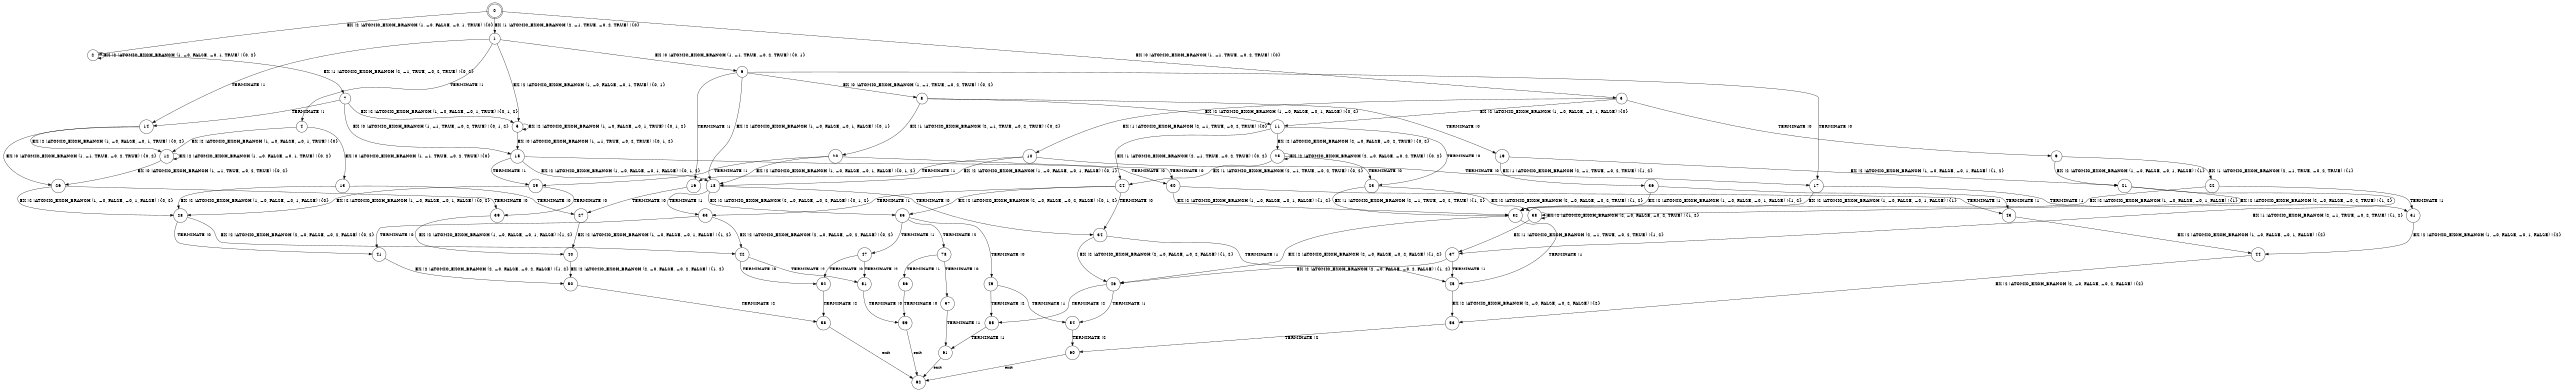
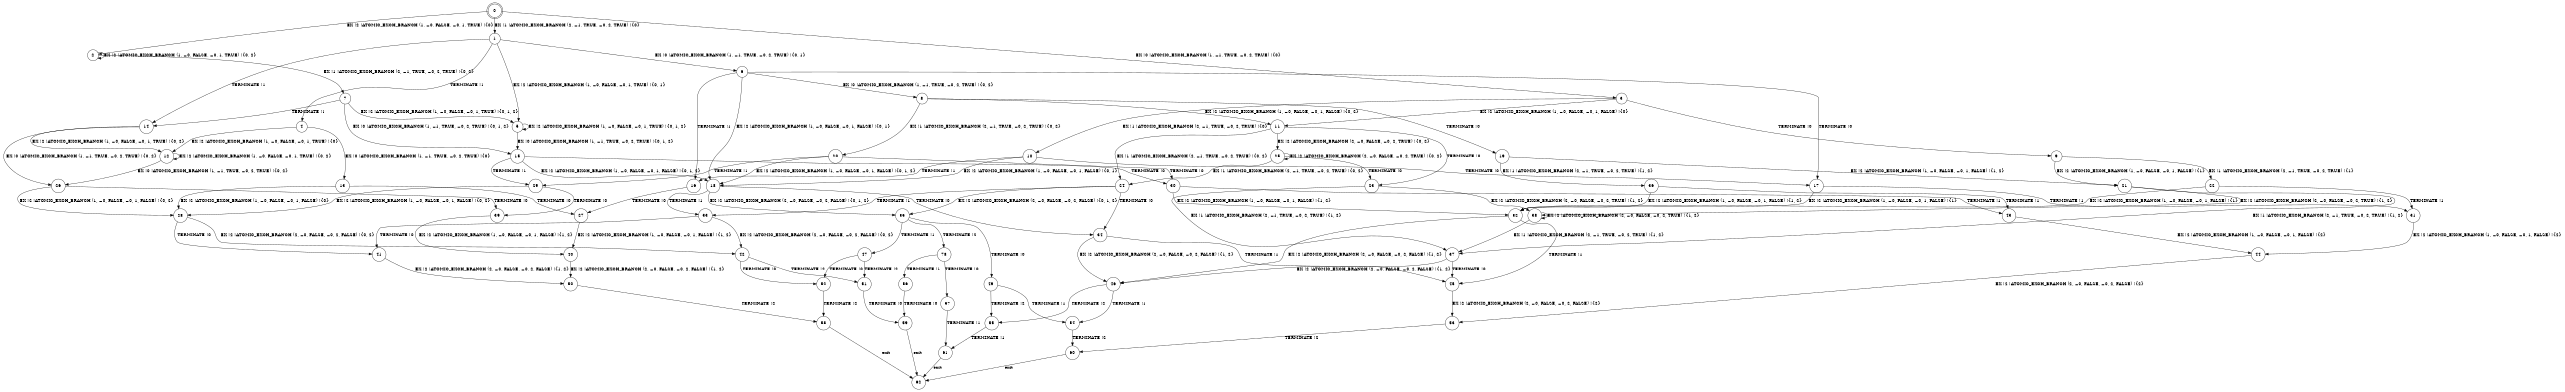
(1399, 213) -> (1206, 232)
(1469, 269) -> (1469, 269)
